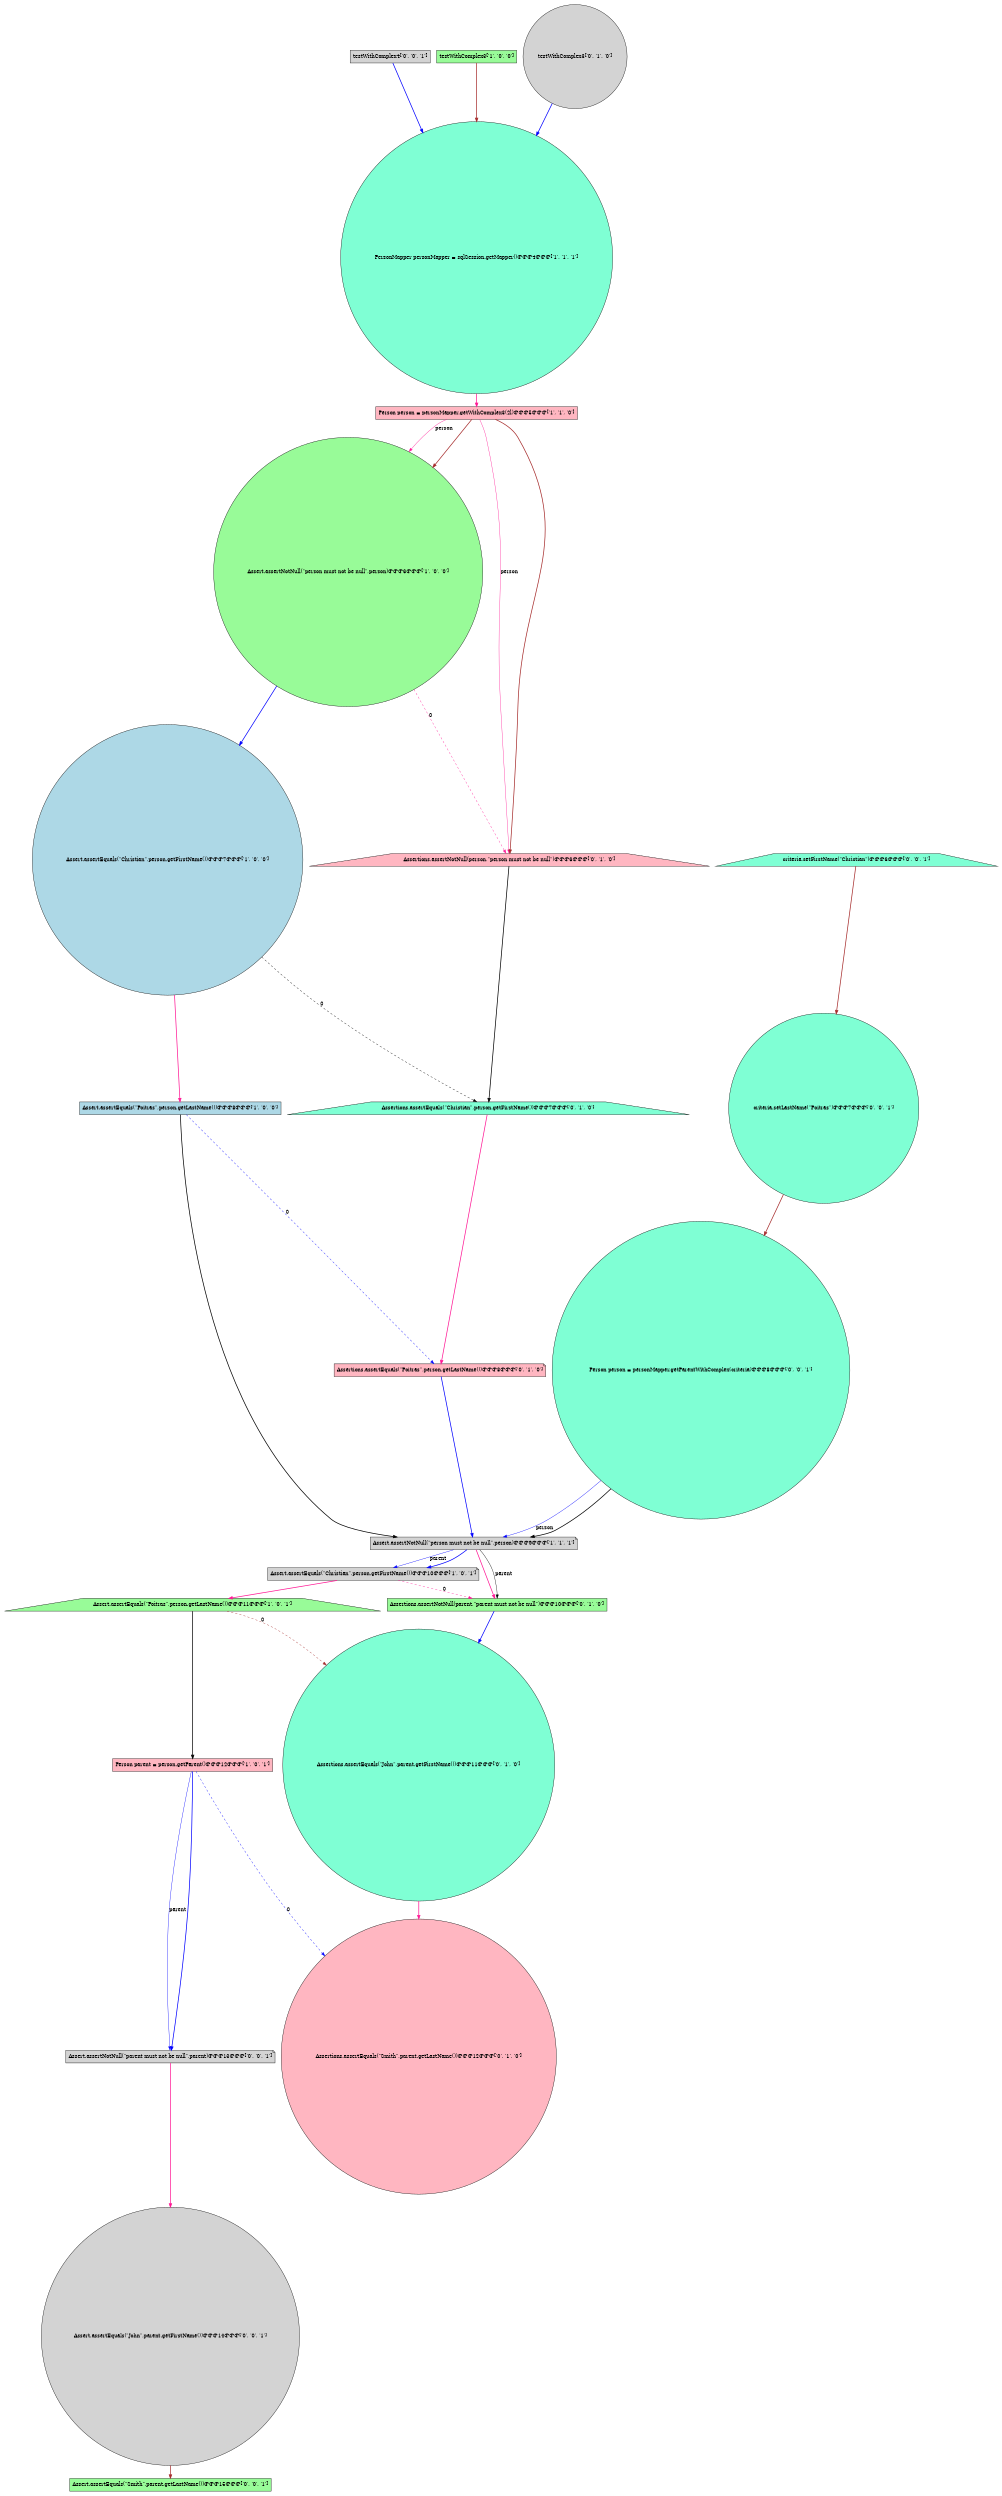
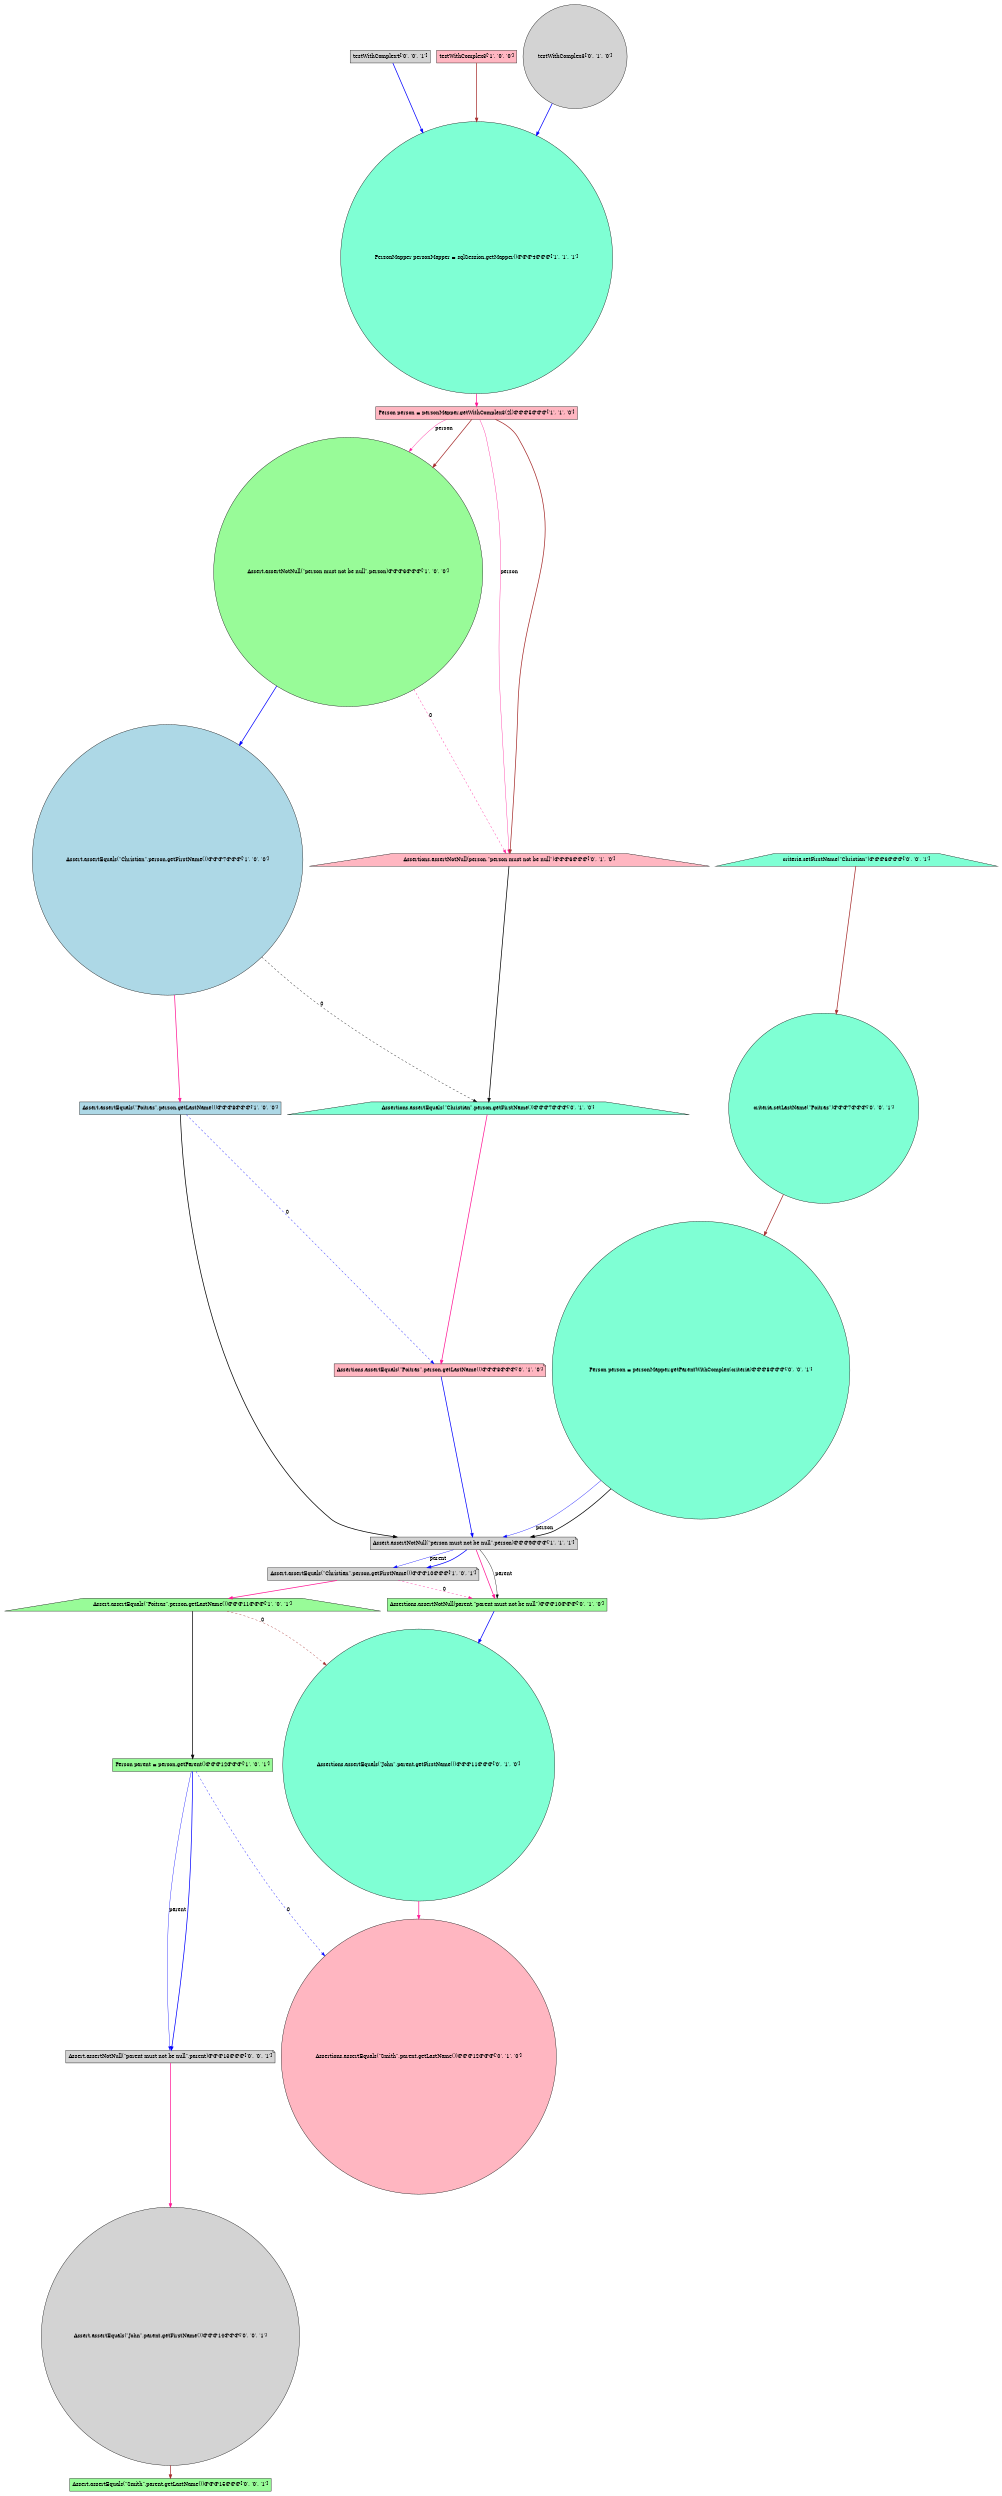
(477, 57) -> (477, 57)
(193, 1765) -> (193, 1765)
